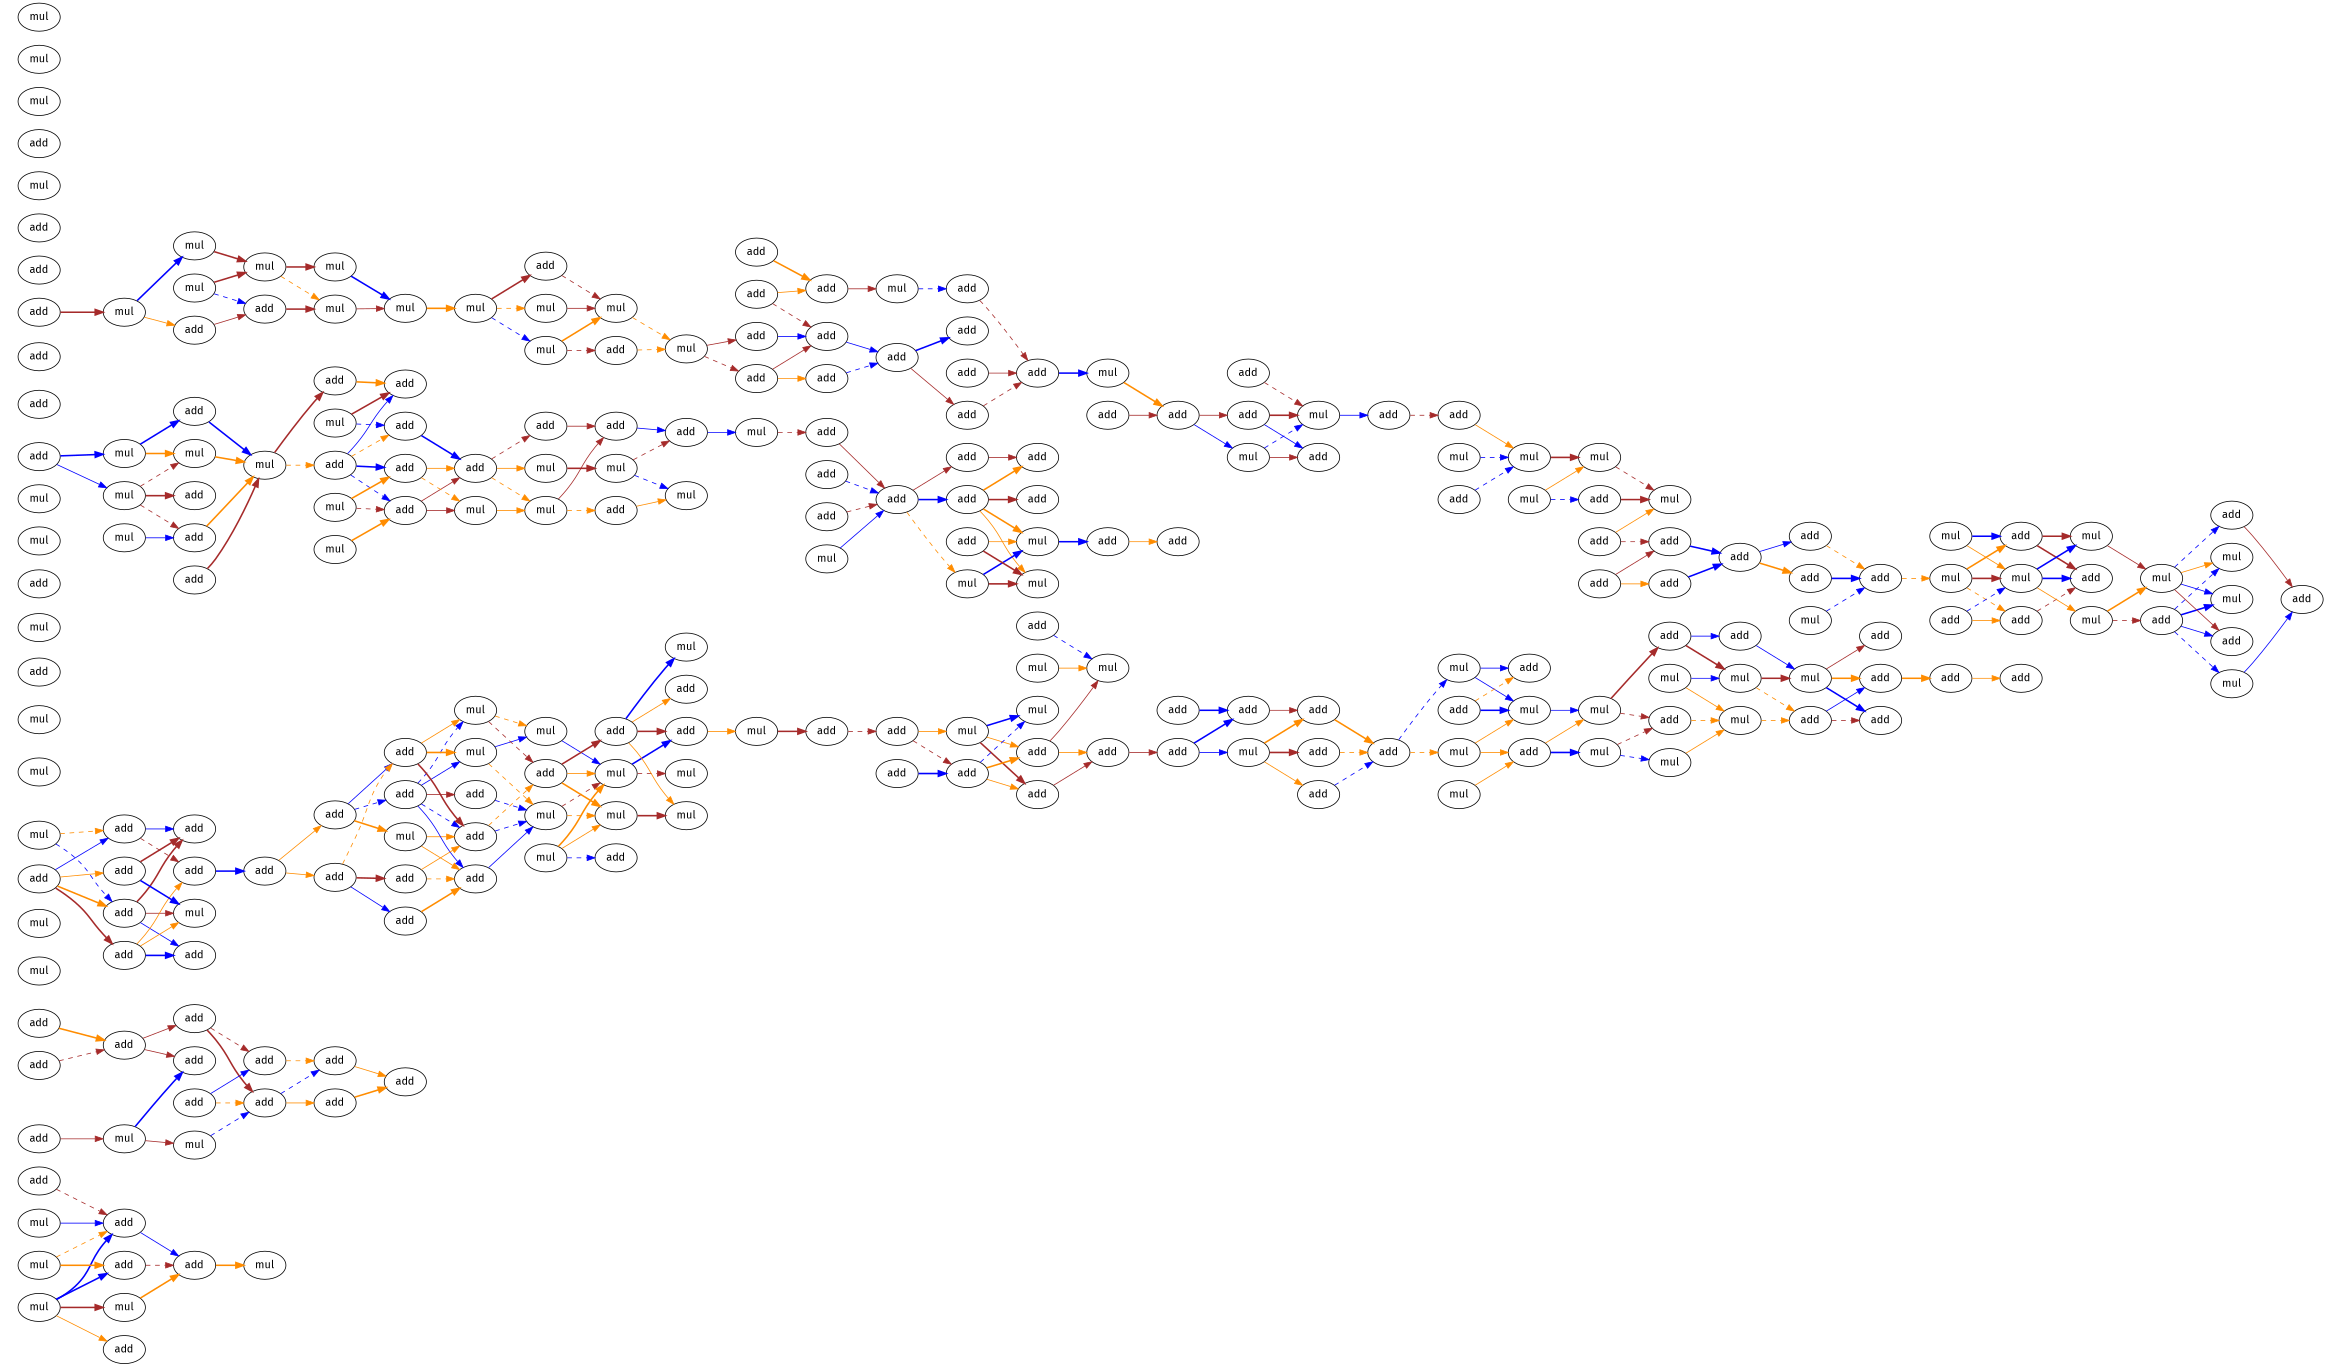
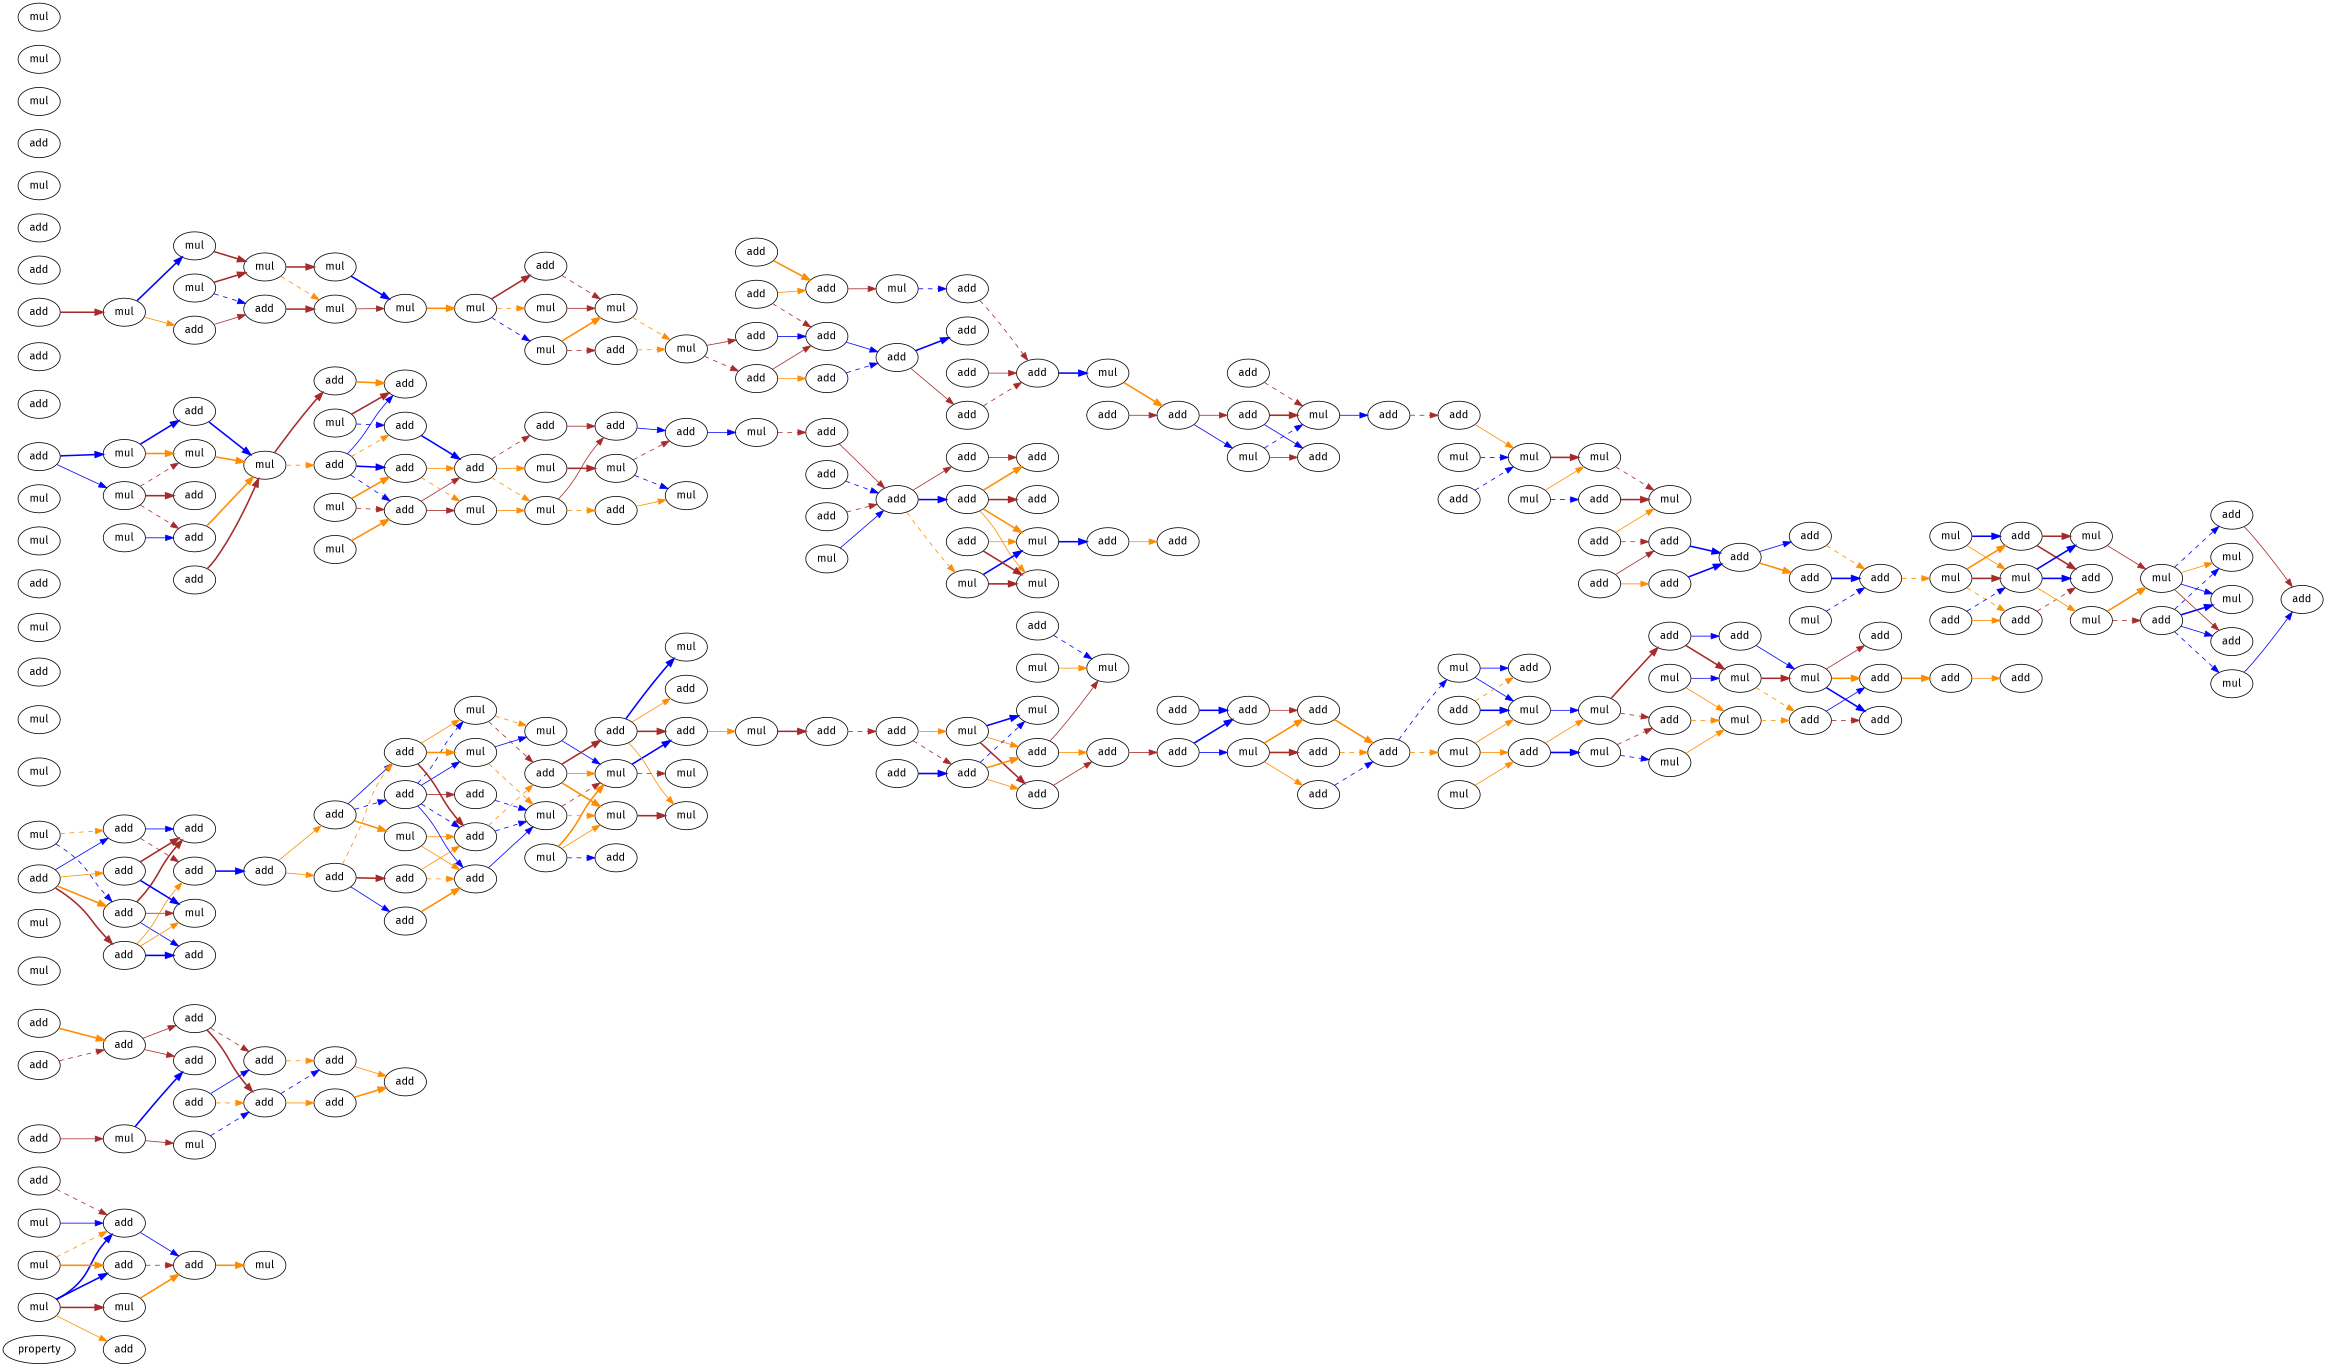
none -> (39, 1350)
